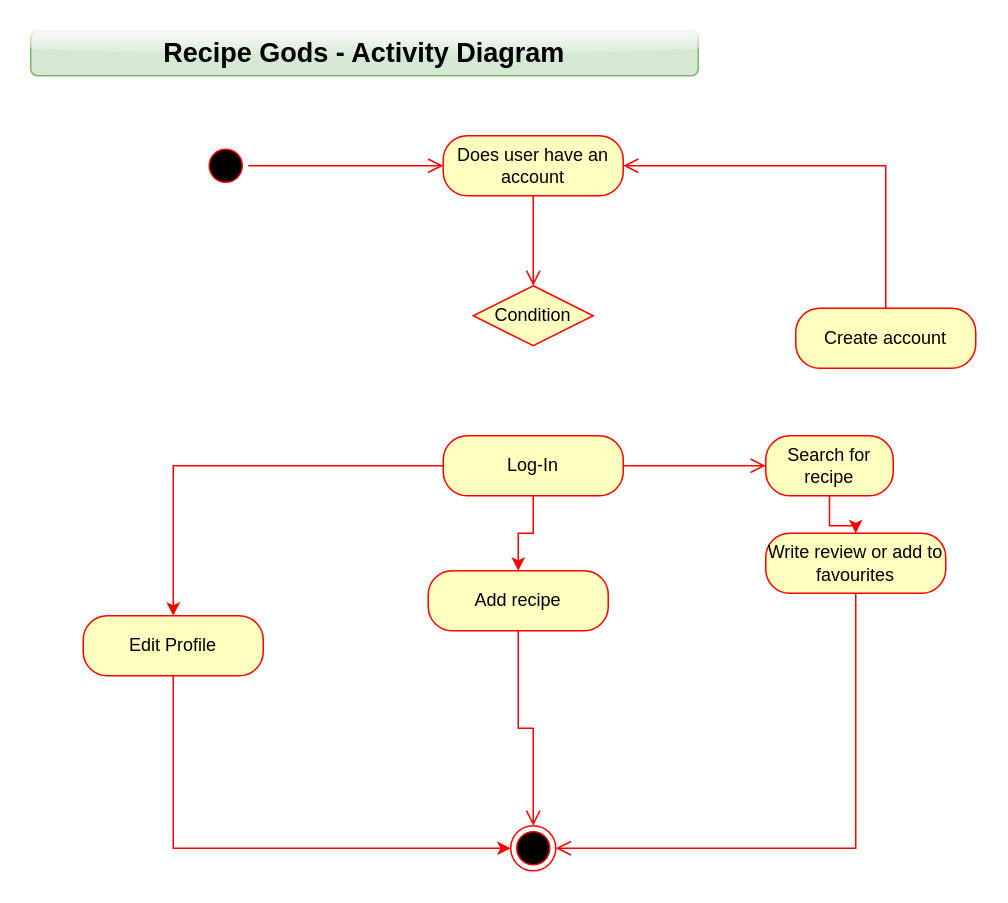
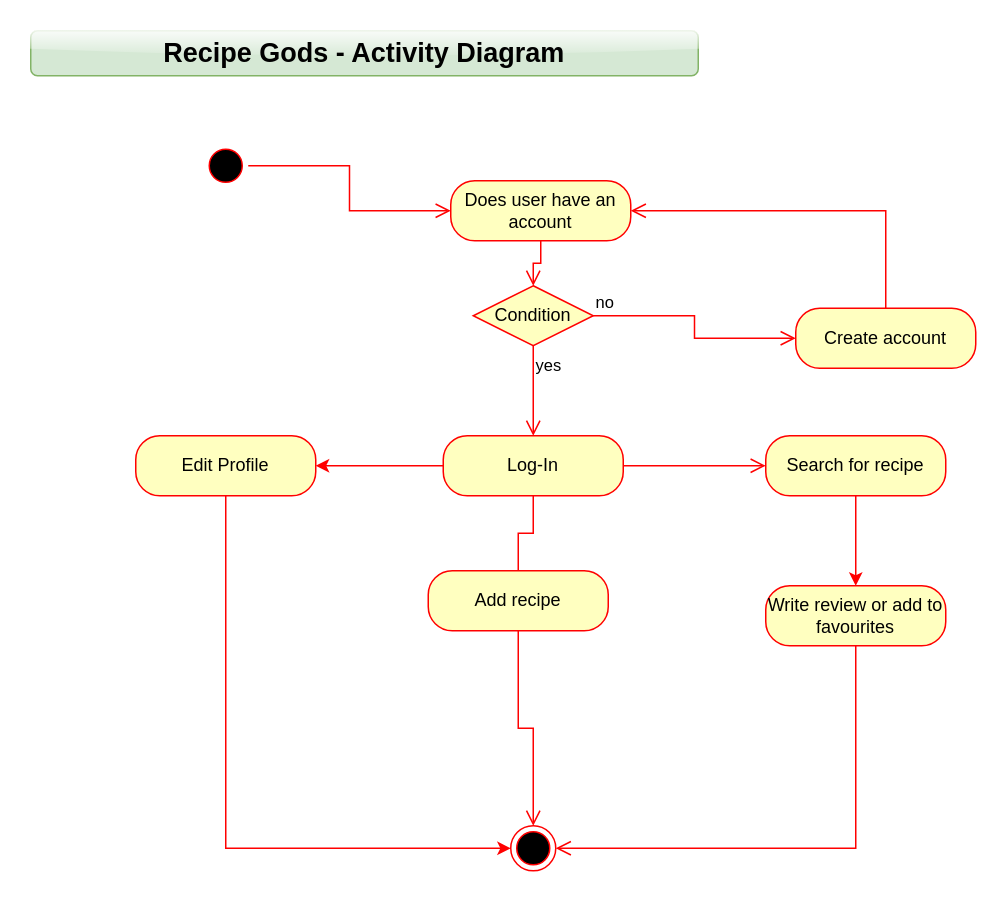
(533, 166) -> (541, 211)
none -> (695, 325)
none -> (533, 389)
(830, 466) -> (856, 466)
(518, 559) -> (518, 563)
(856, 563) -> (856, 616)
(173, 646) -> (226, 466)
